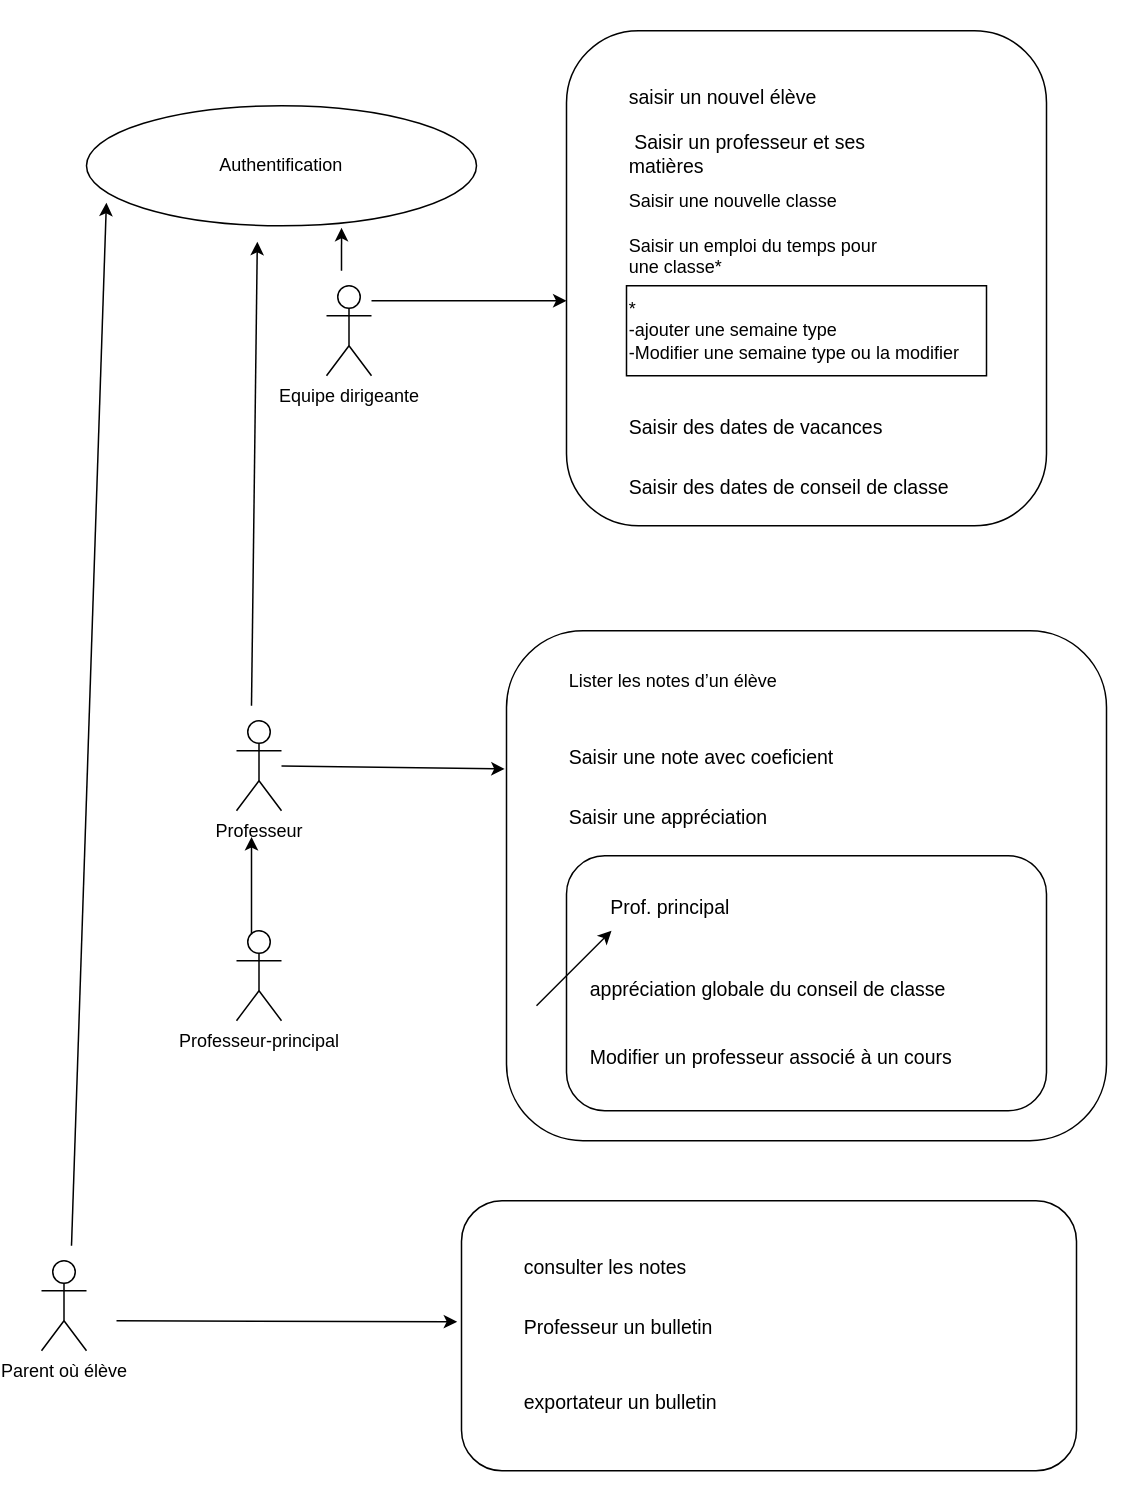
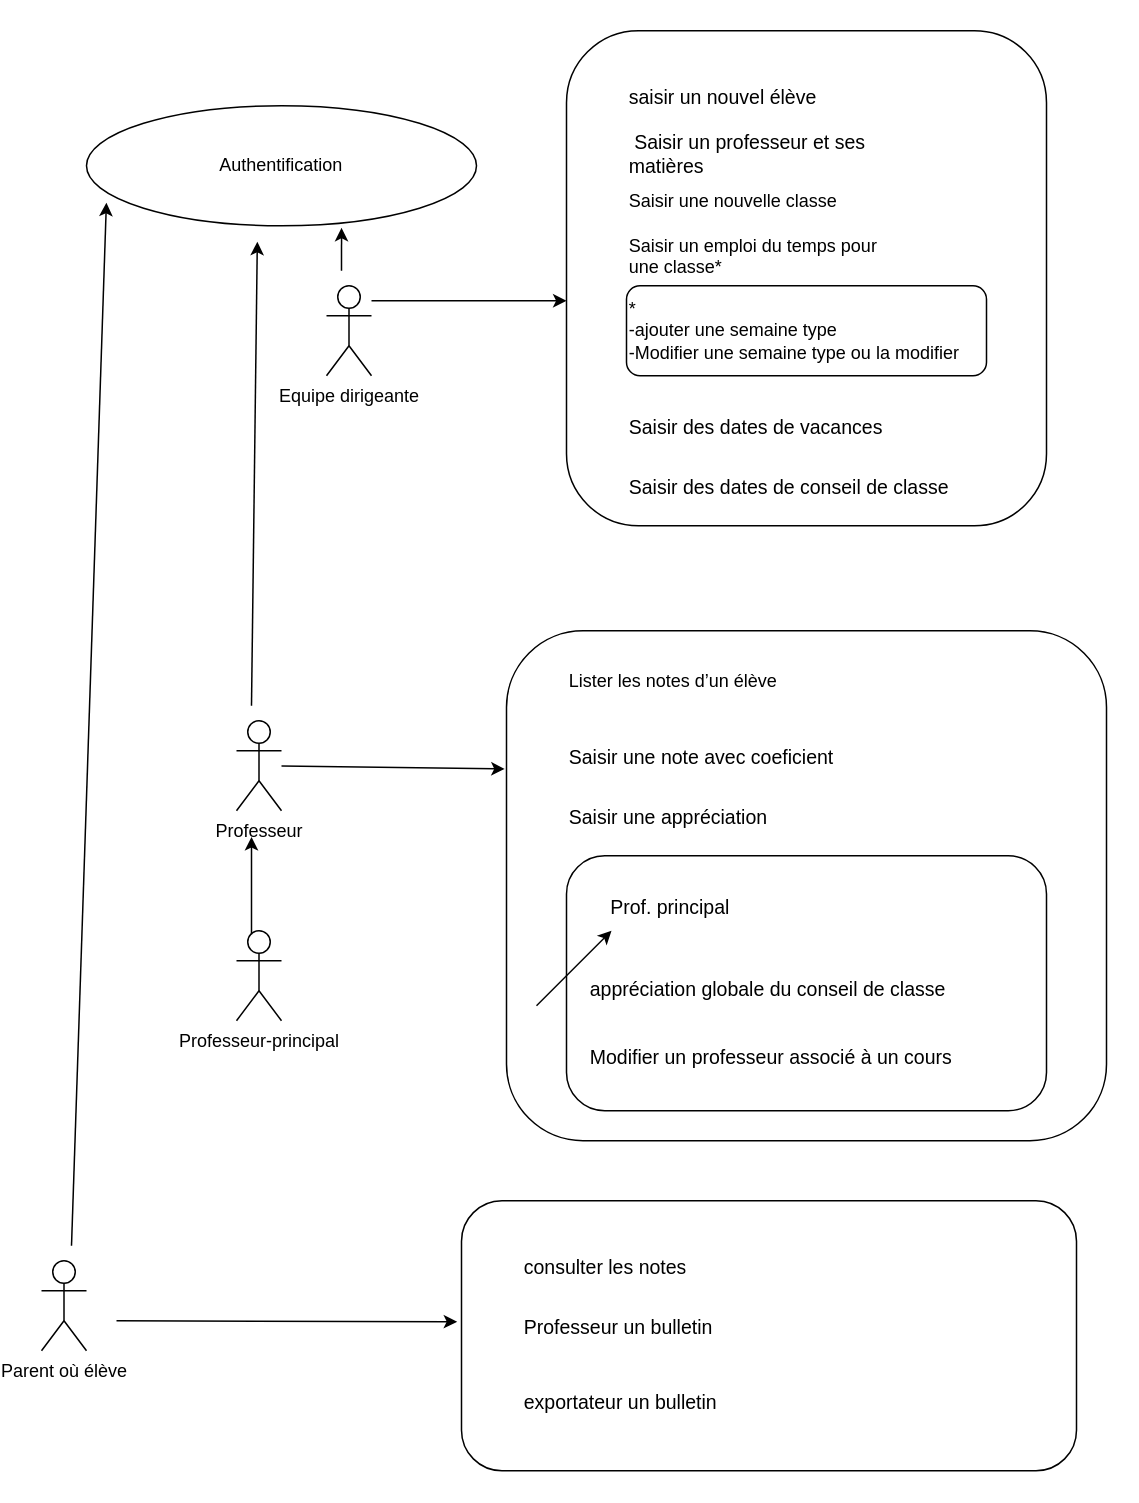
(806, 331) -> (806, 331)
